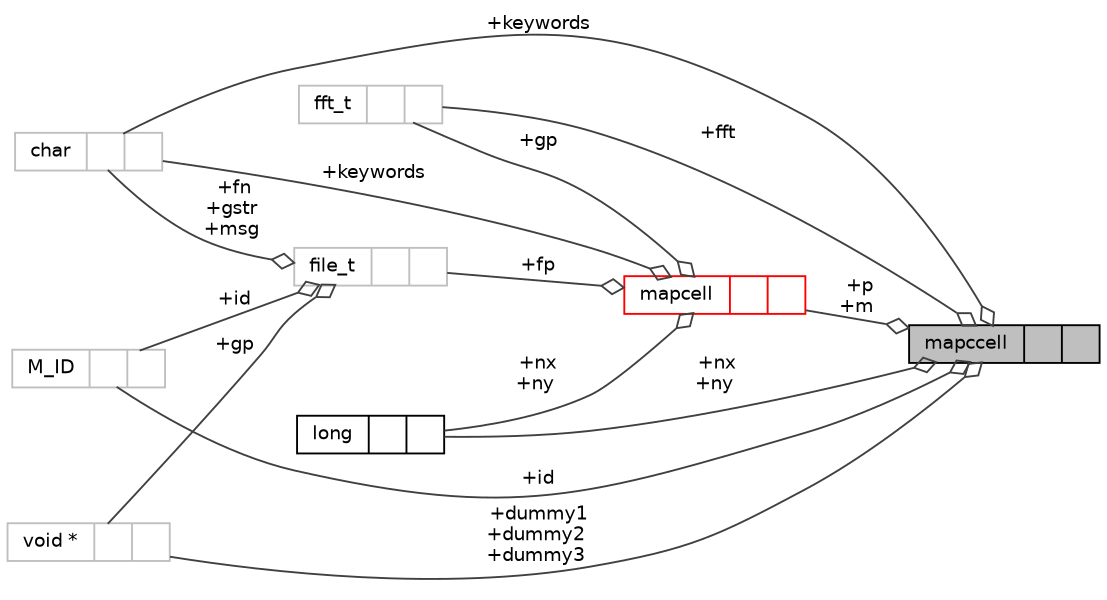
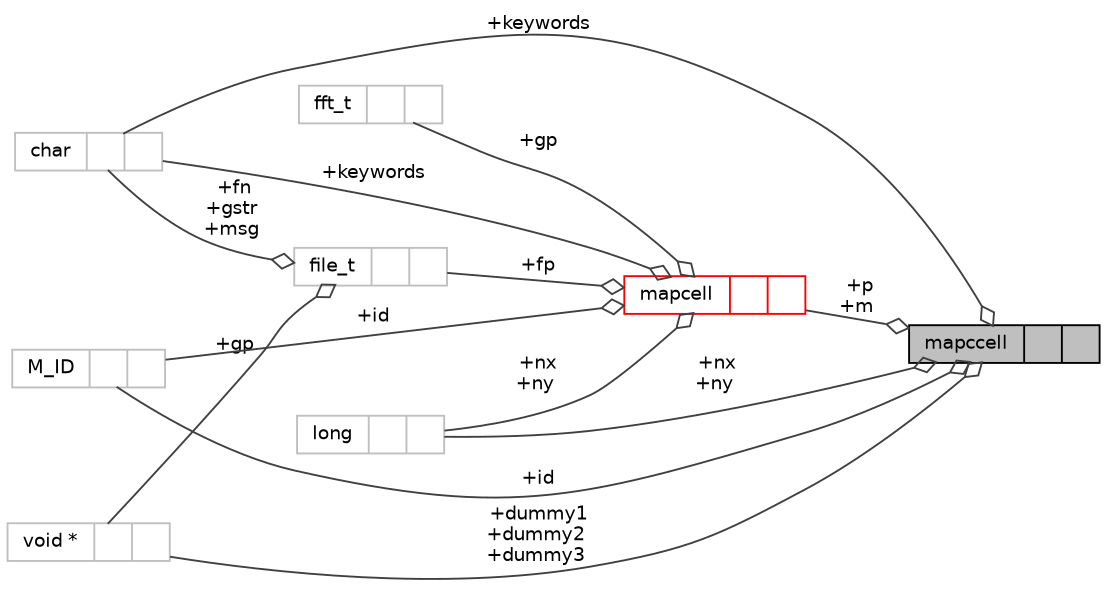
(712, 177) -> none
(219, 322) -> (384, 334)
(371, 435) -> (371, 435)
